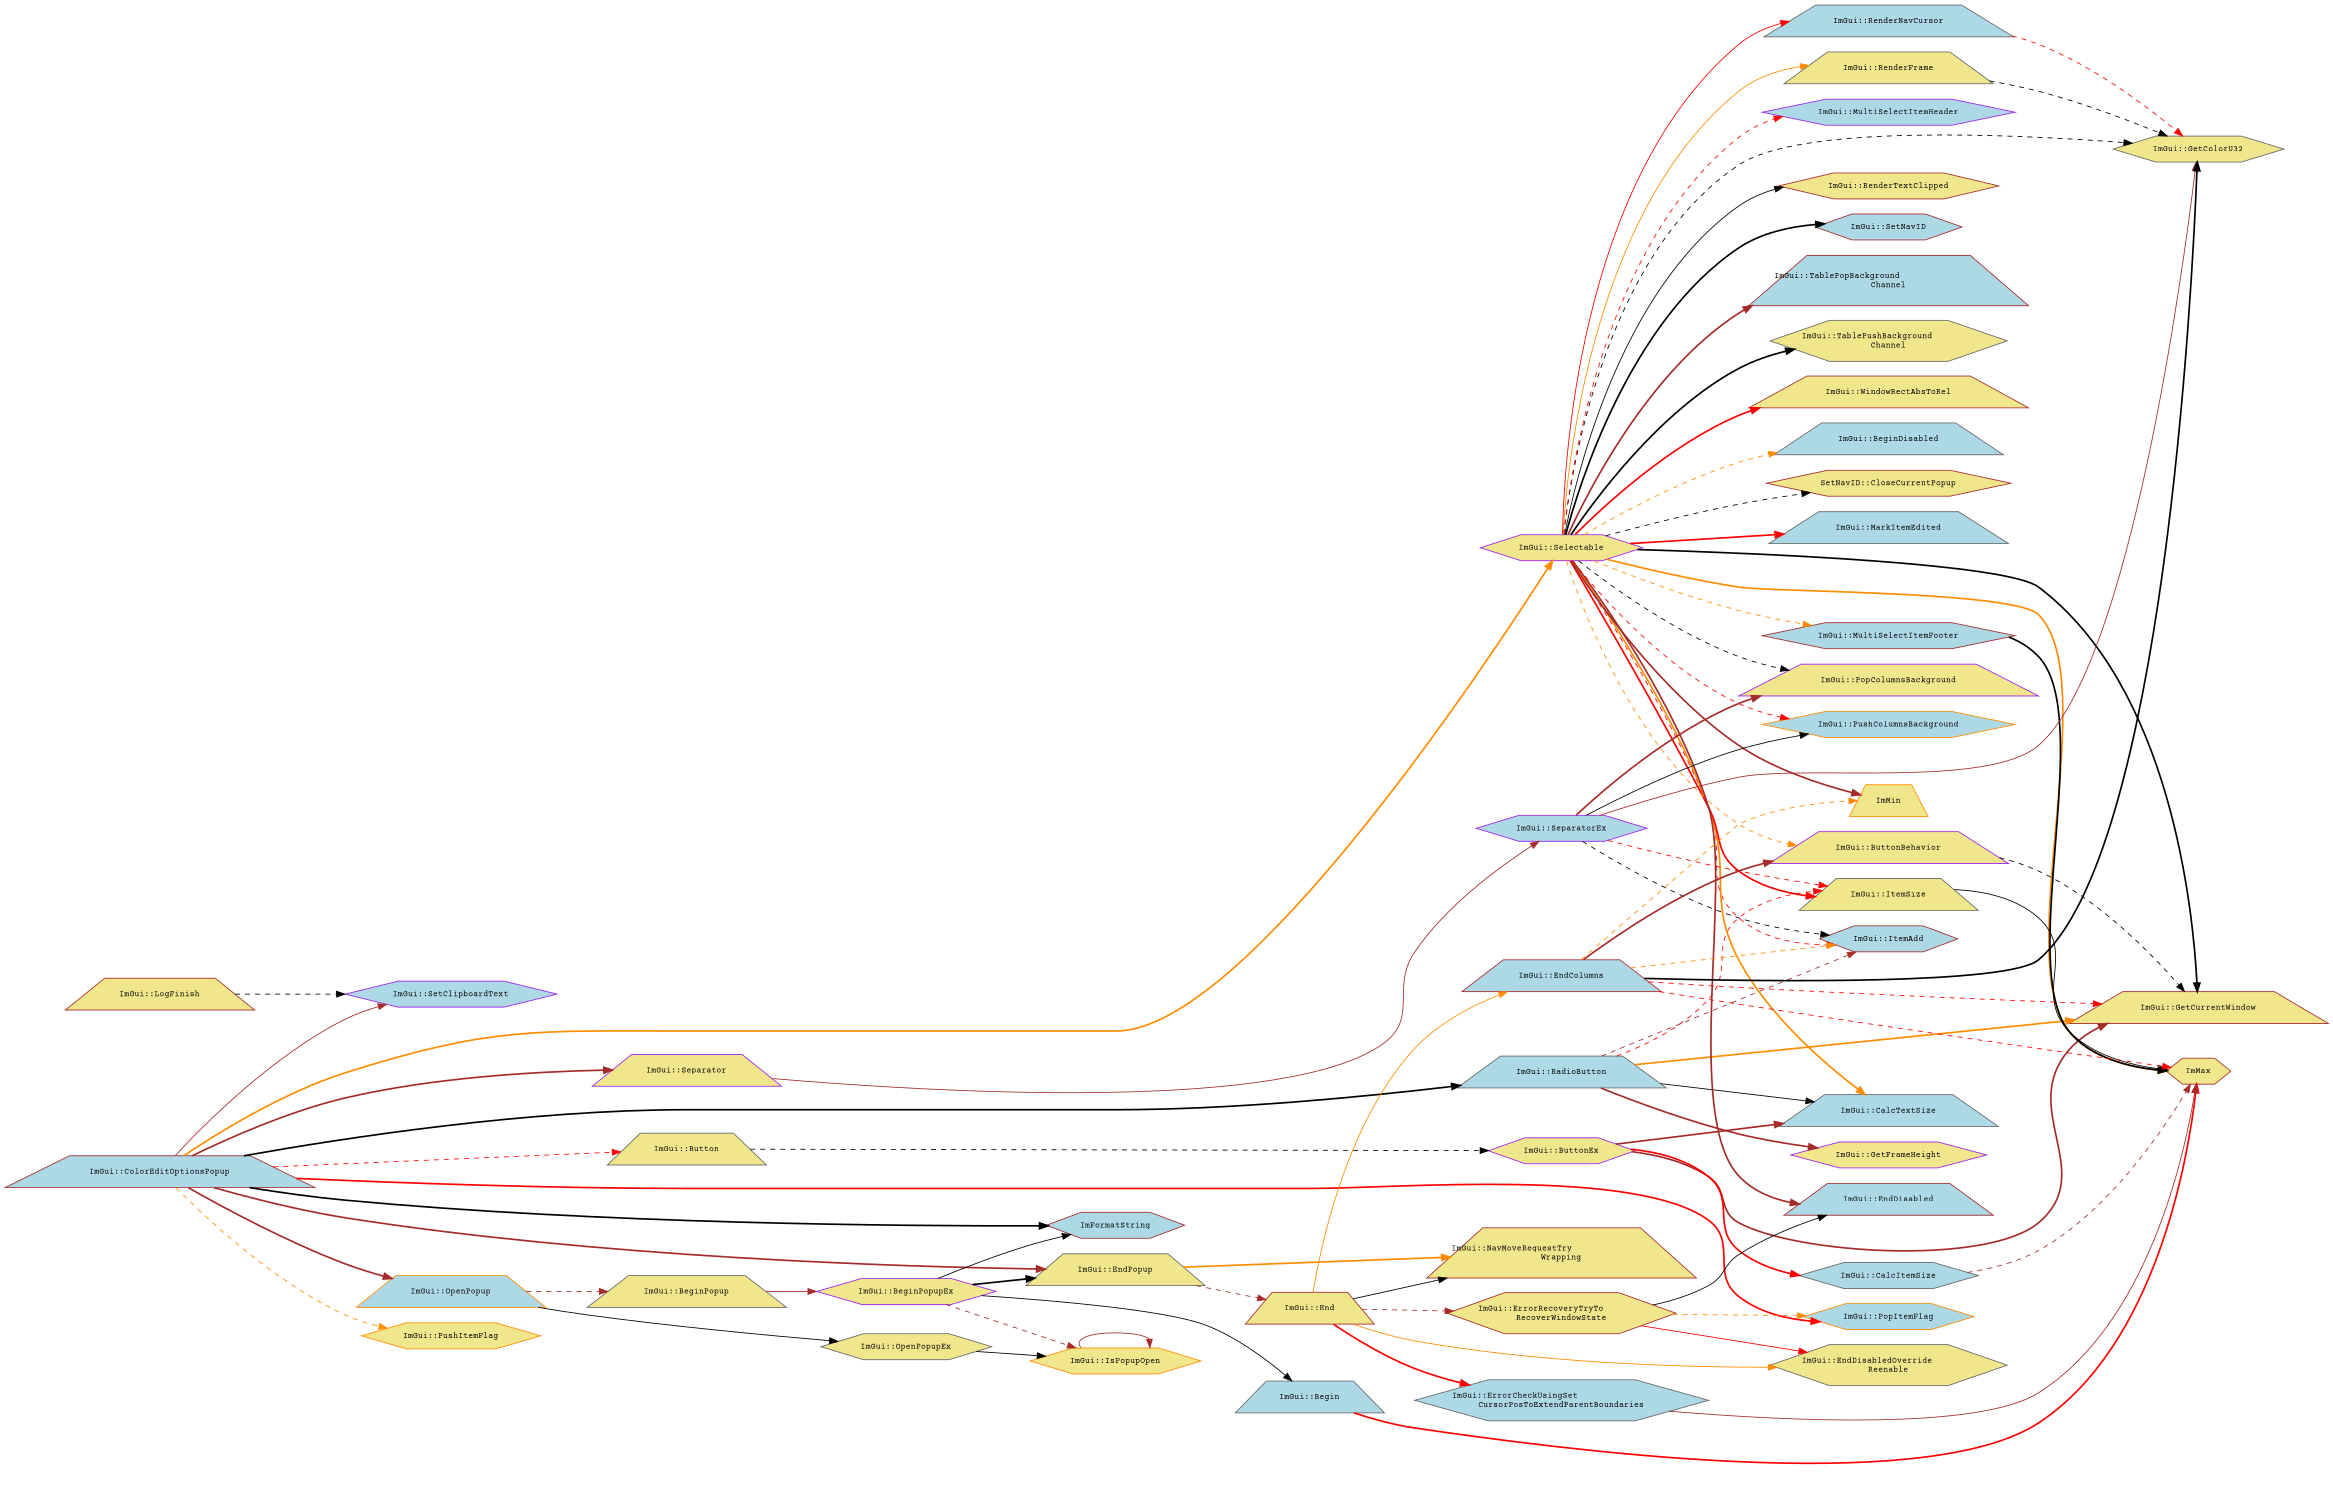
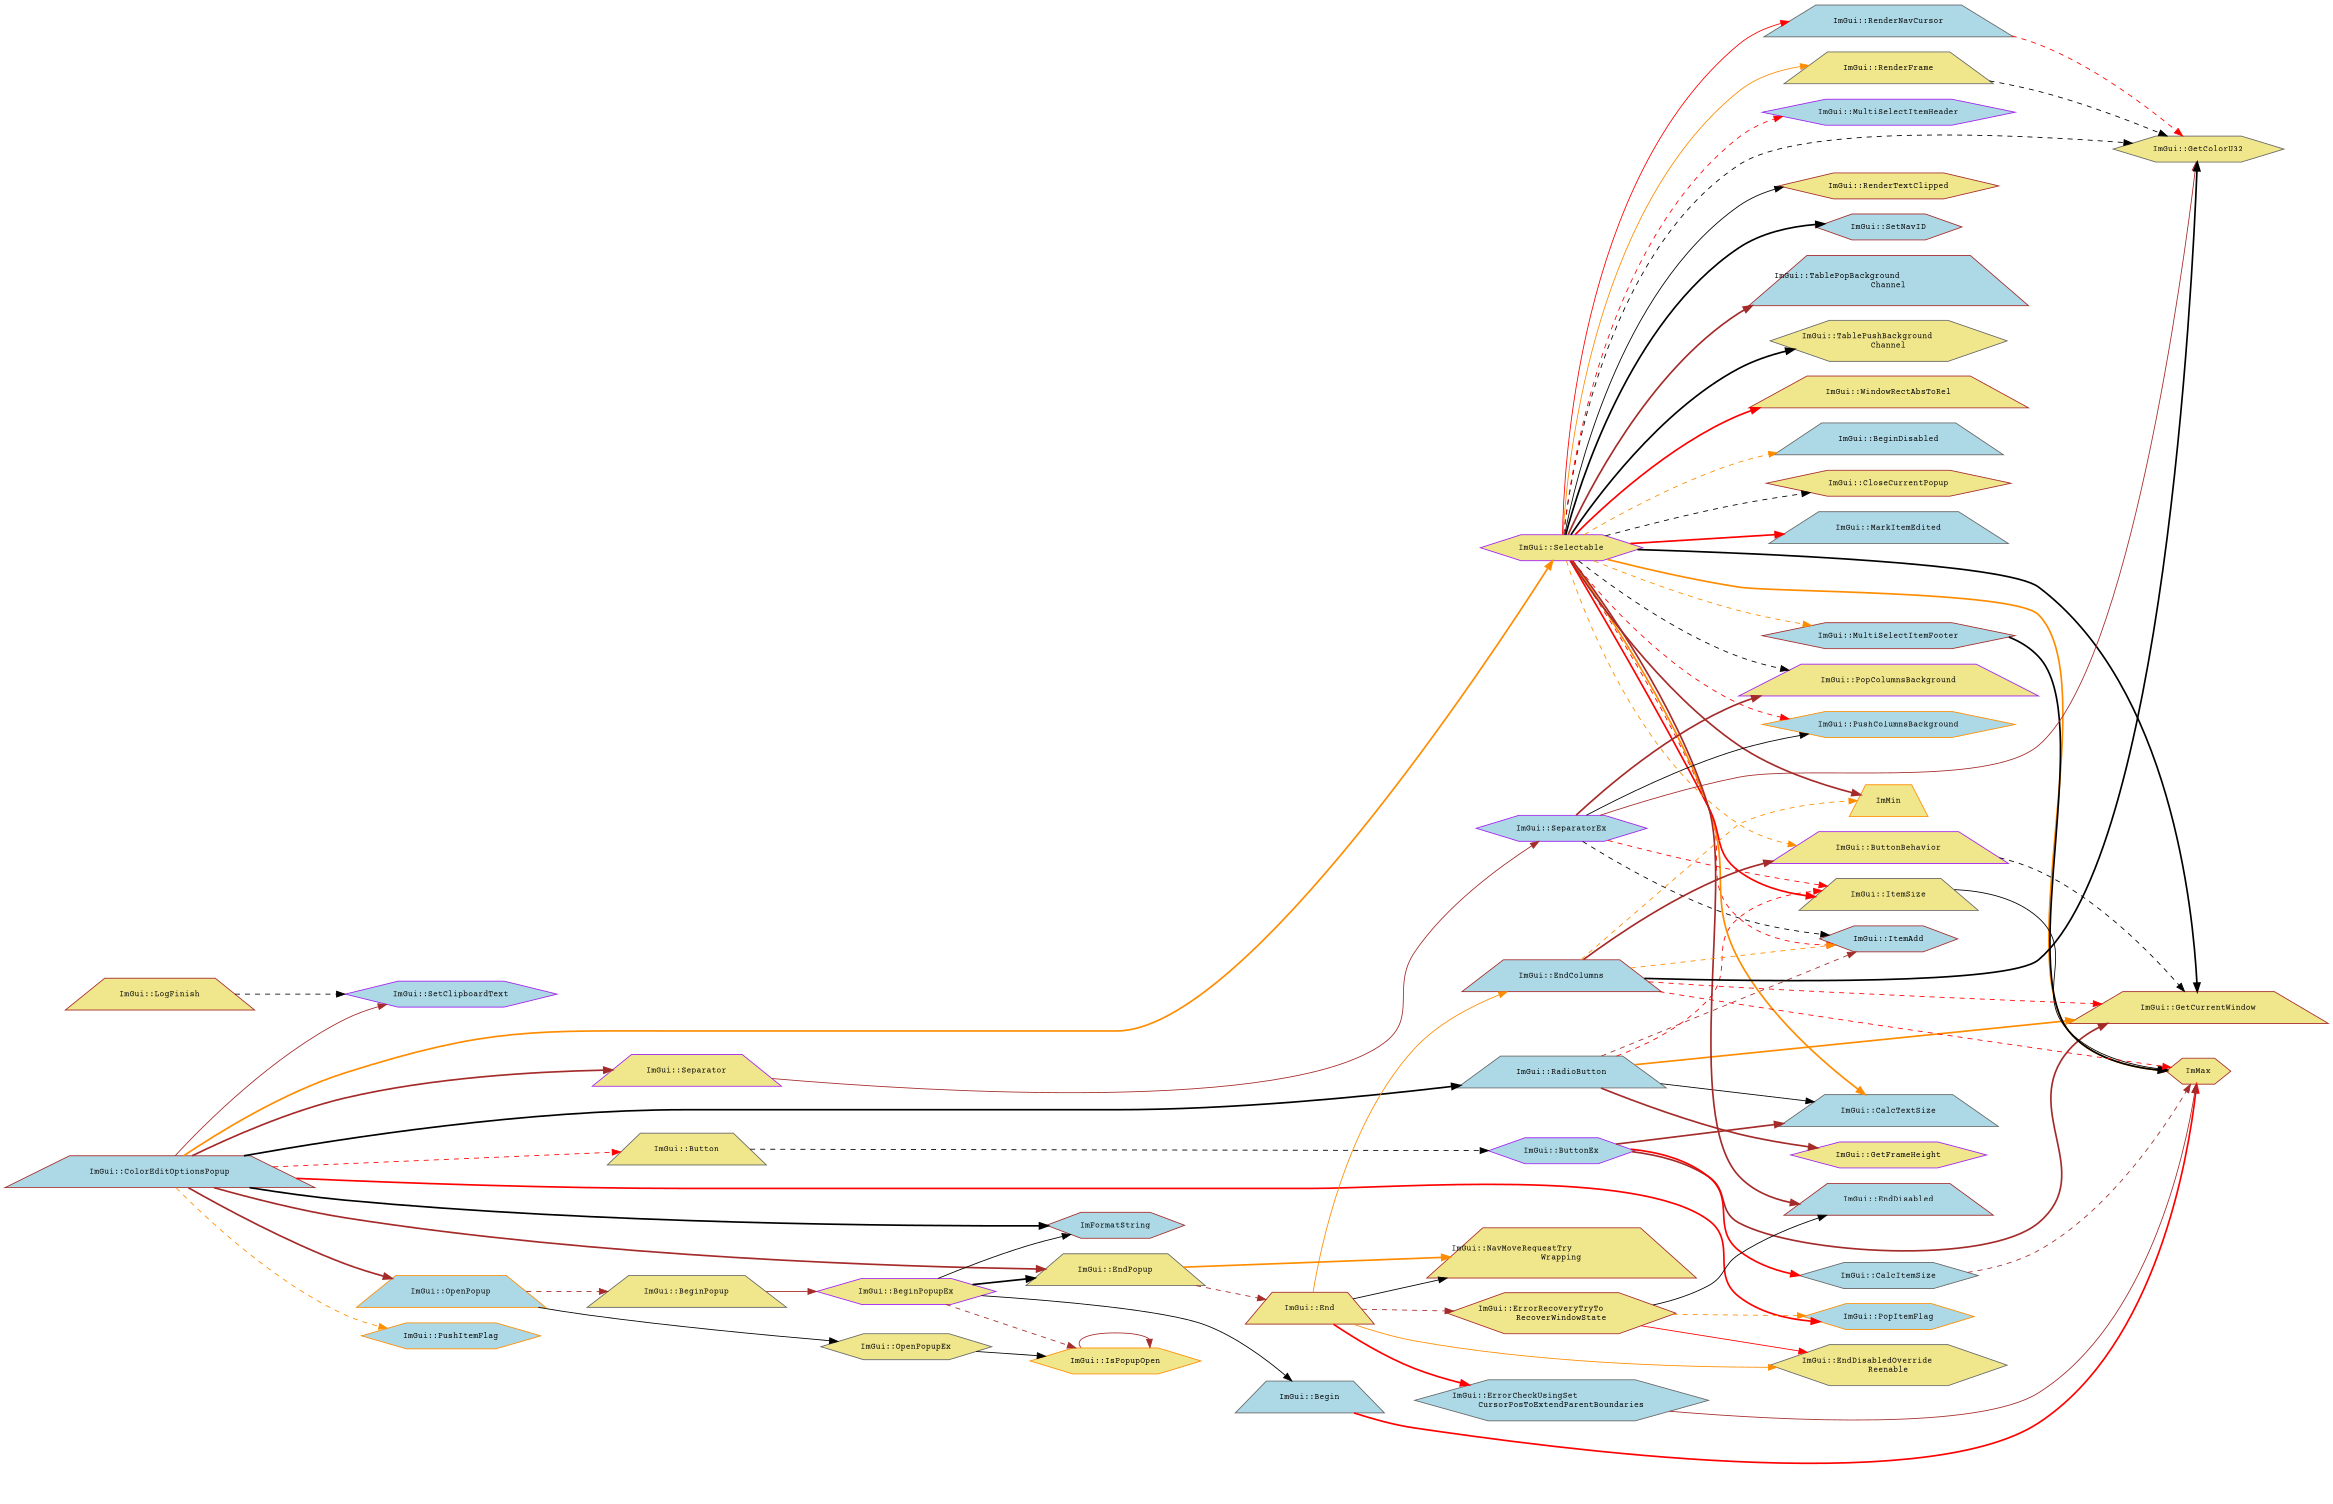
(1889, 483) -> (1889, 483)
(1562, 1151) -> (1562, 1151)
(451, 1336) -> (451, 1336)
